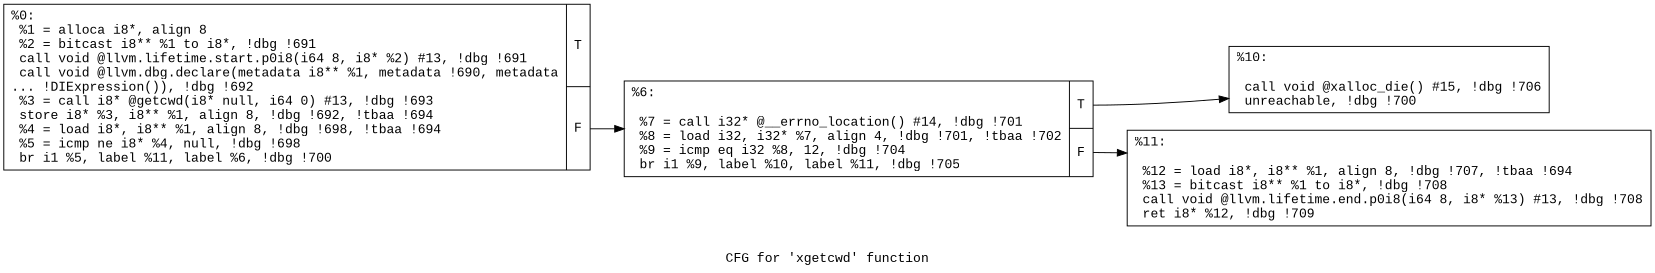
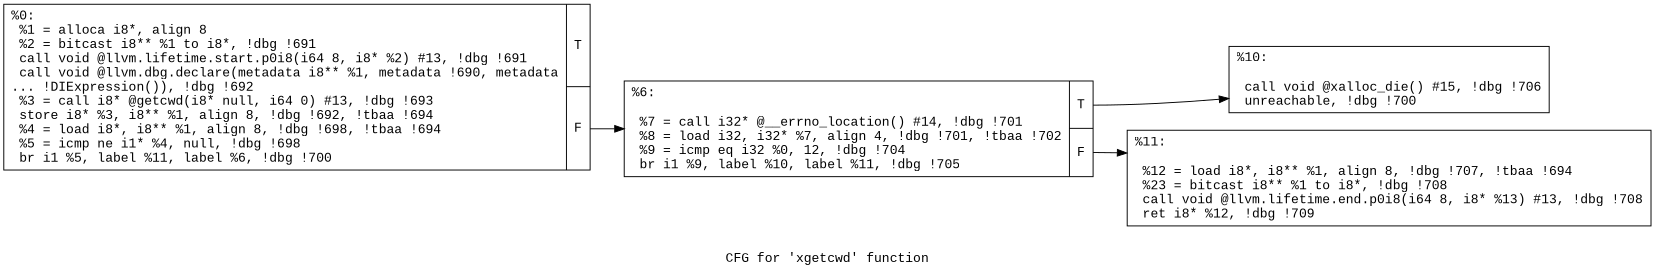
(156, 144) -> (156, 144)
(769, 150) -> (769, 150)
(1292, 185) -> (1292, 185)
